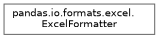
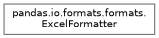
(79, 19) -> (79, 19)
